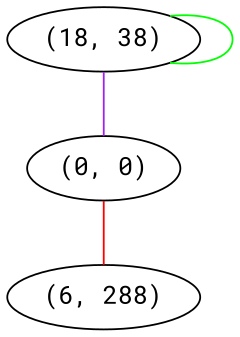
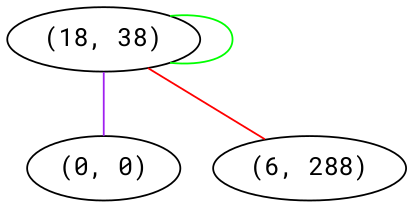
(104, 233) -> (206, 104)
